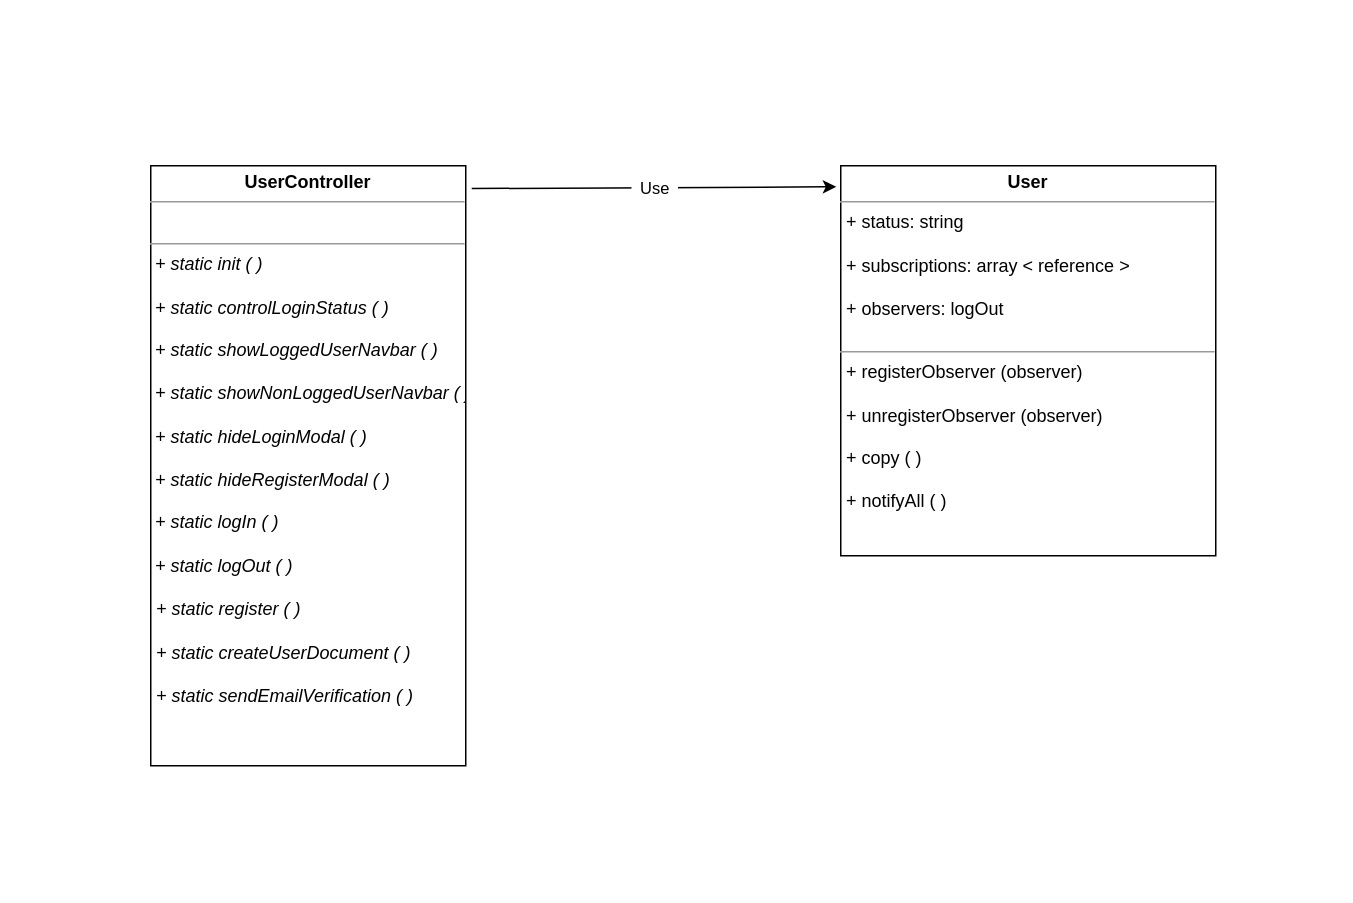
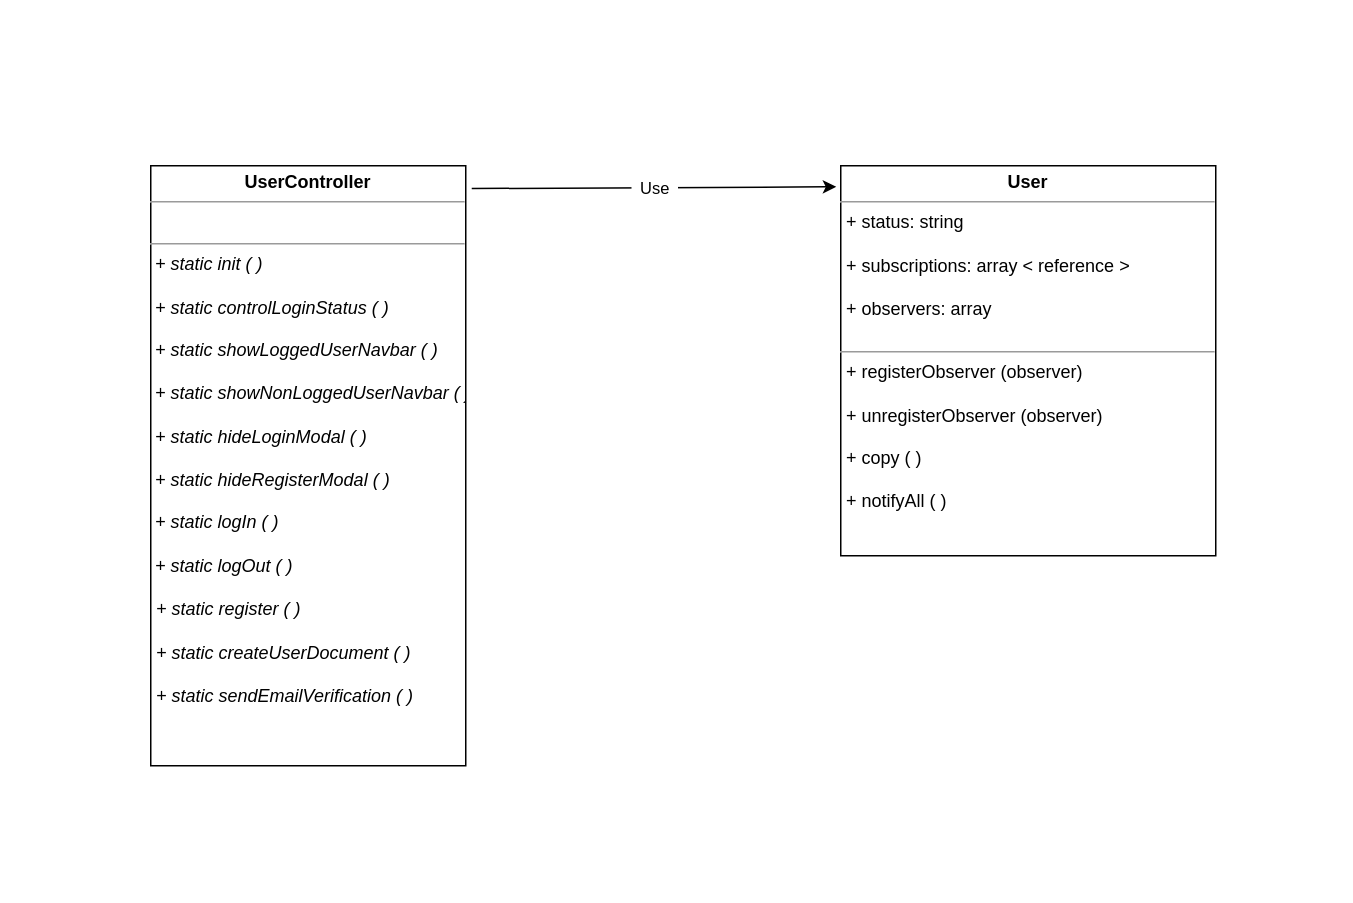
(1003, 252) -> (1003, 252)
